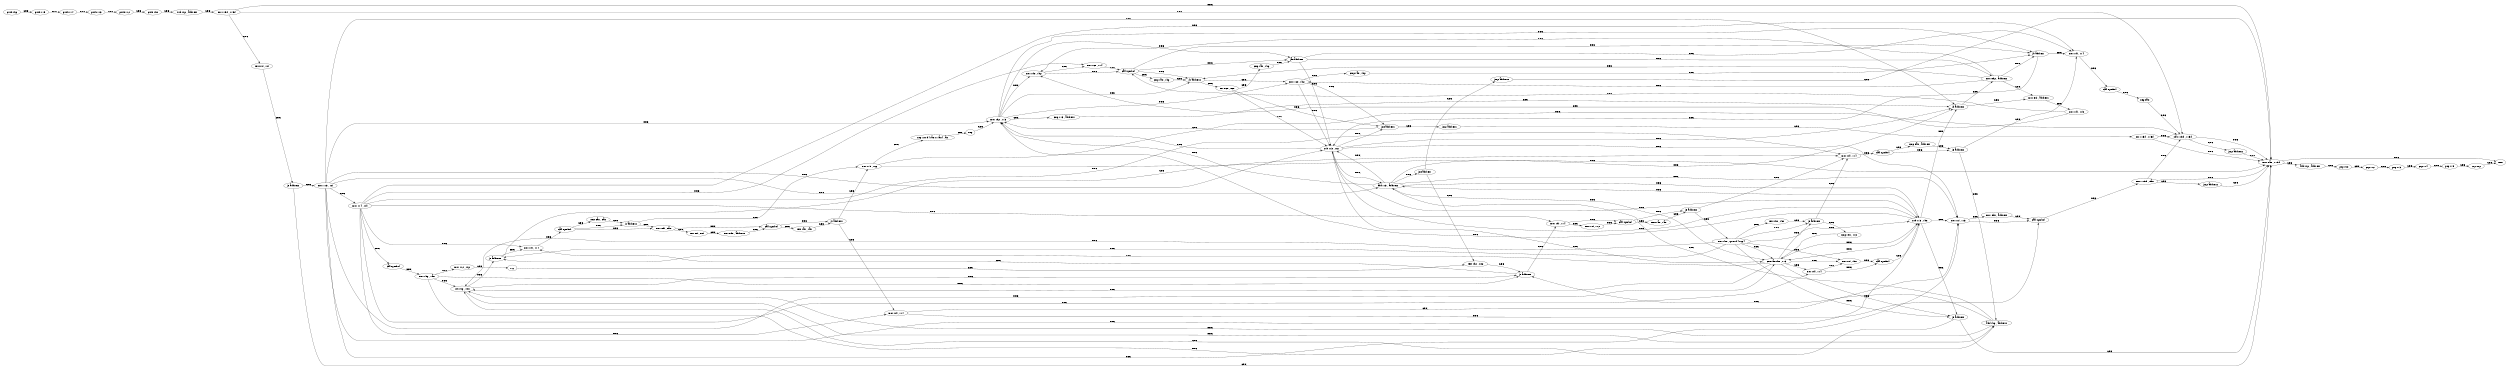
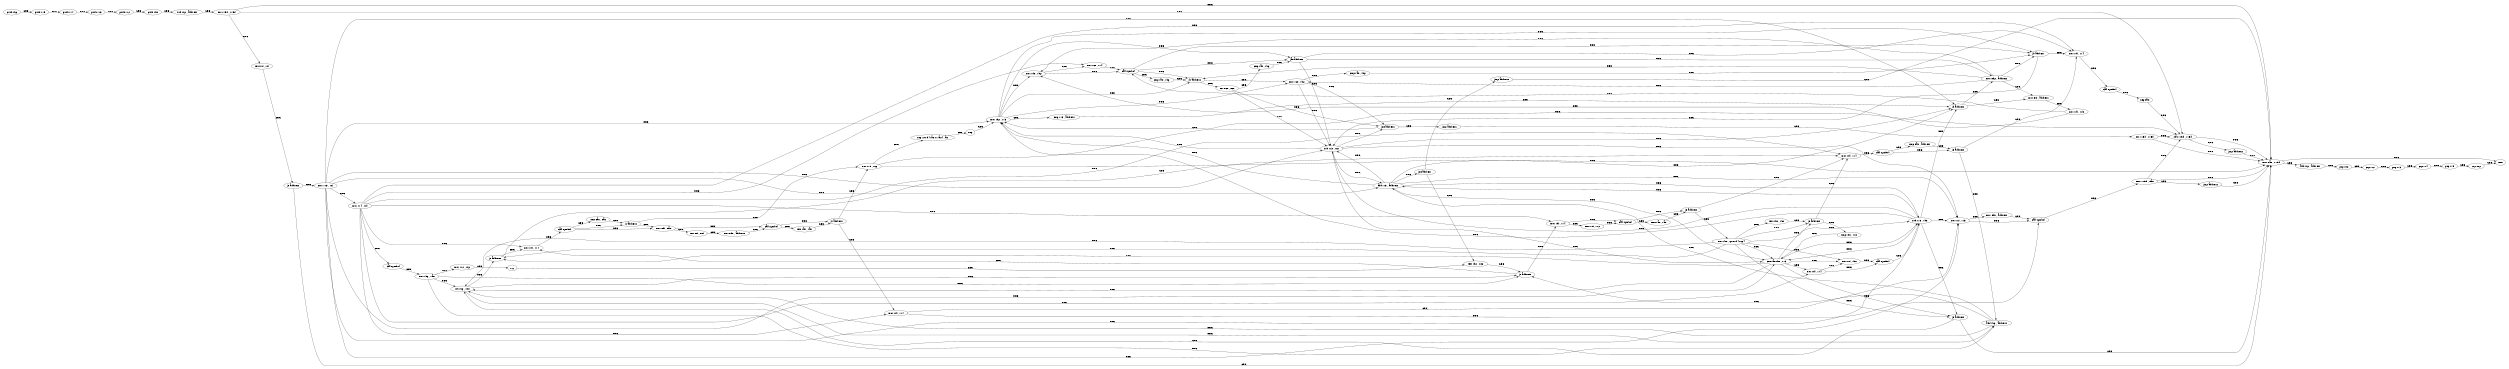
(1615, 210) -> none
